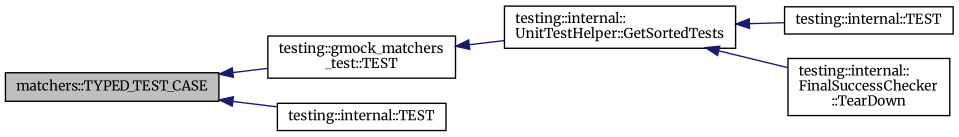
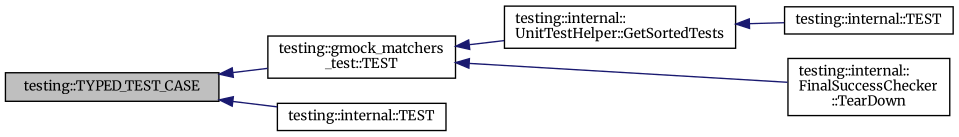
(753, 59) -> (628, 73)
(112, 87) -> (112, 87)
